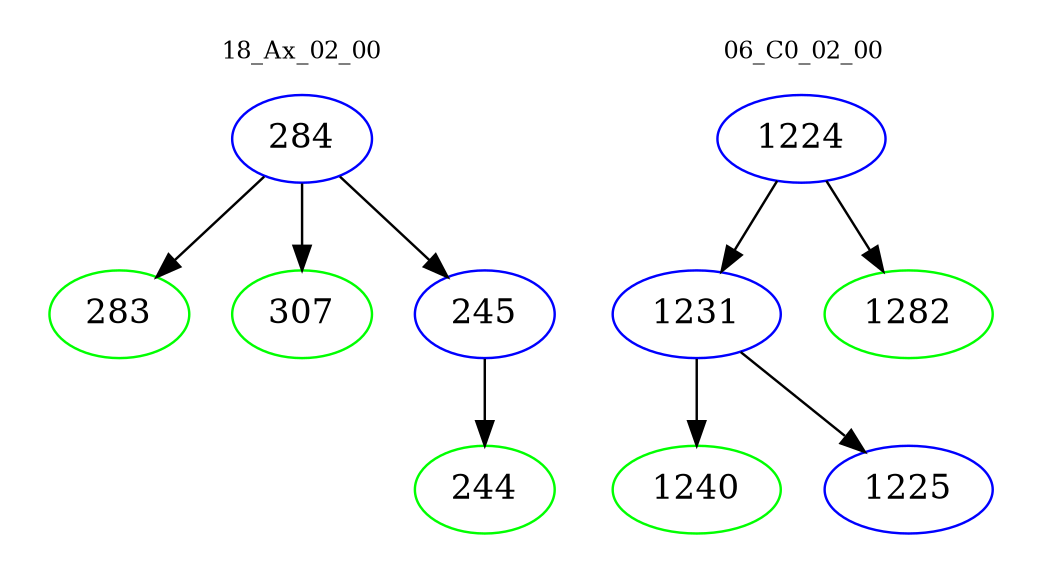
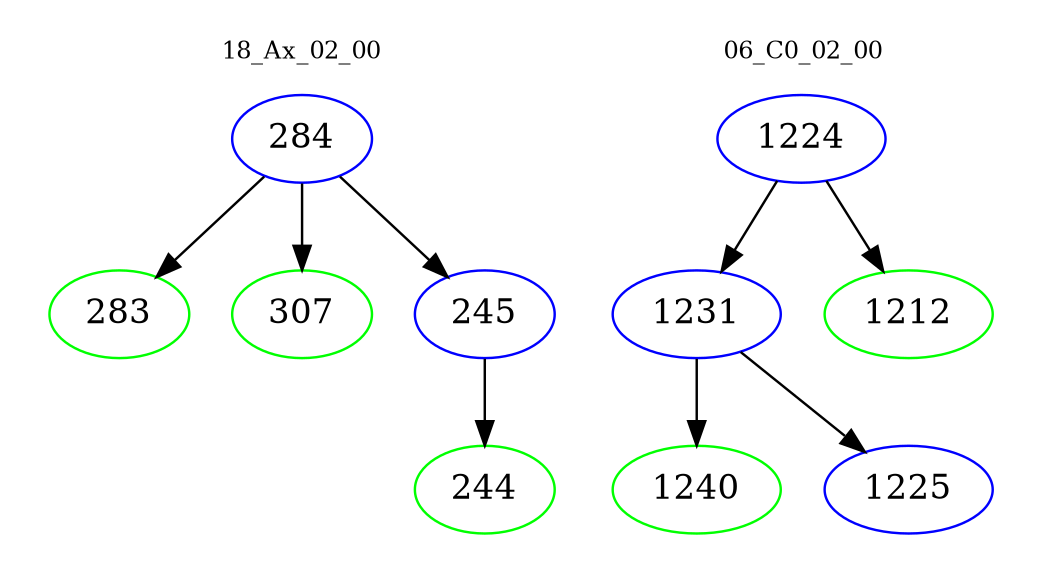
(909, 314) -> (909, 314)
